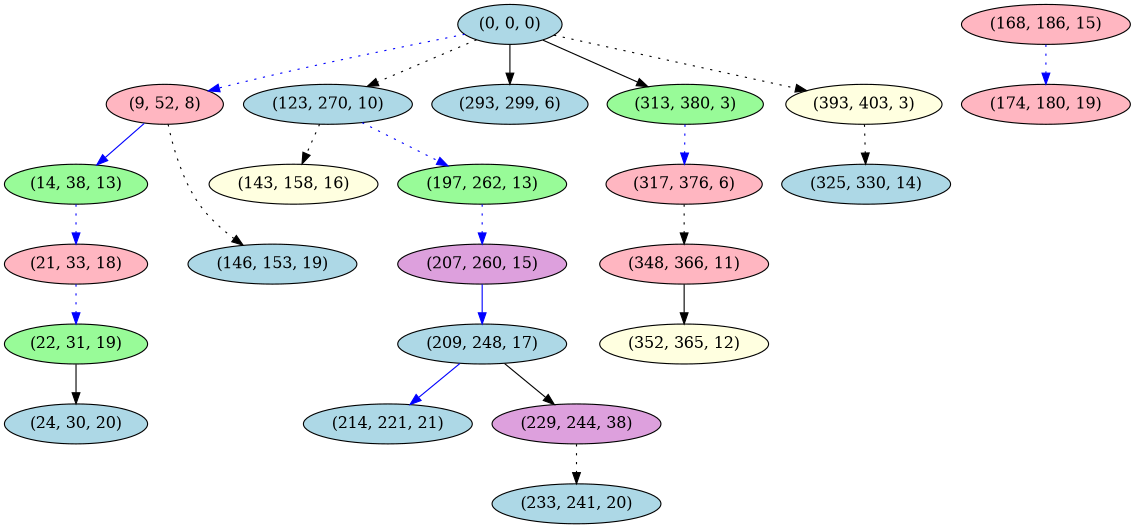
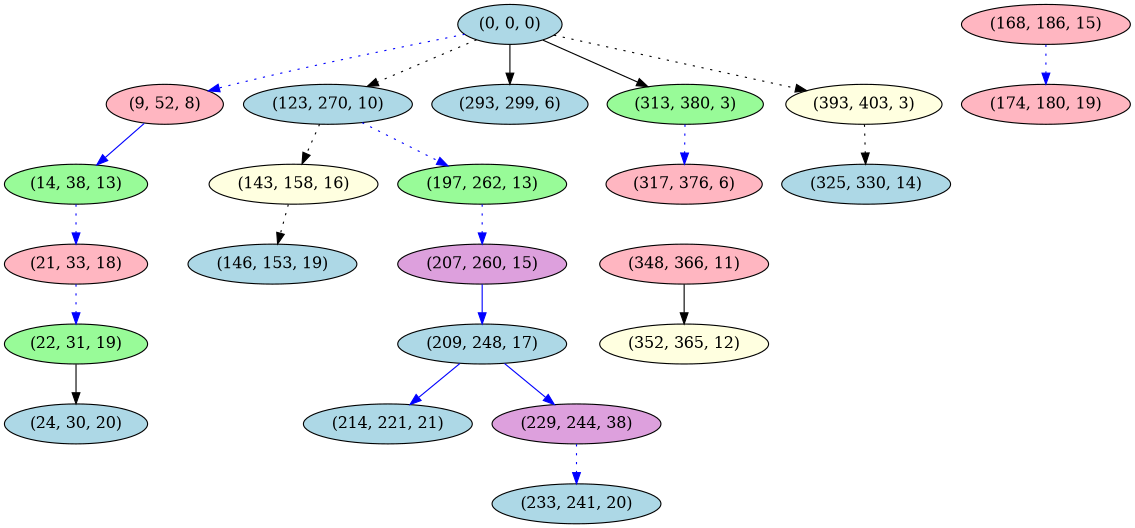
(190, 188) -> (284, 219)
(684, 219) -> none
(525, 380) -> (525, 380)
(577, 458) -> (577, 458)
